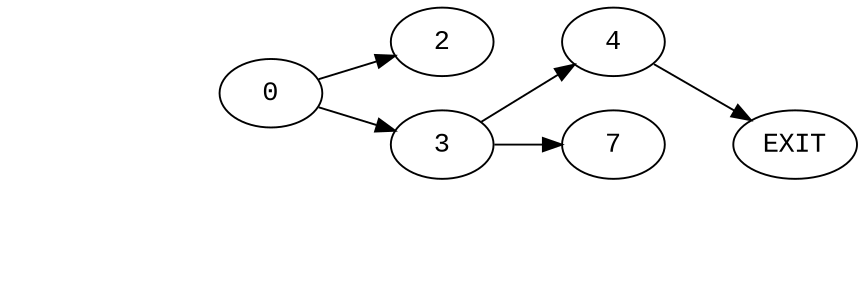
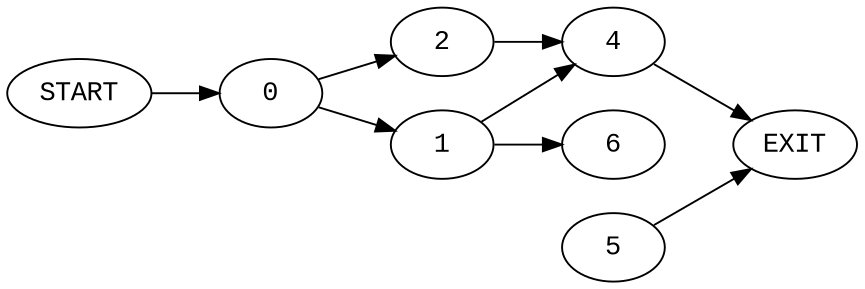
none -> (519, 42)
none -> (79, 93)
(442, 145) -> (442, 145)
(613, 145) -> (613, 145)
none -> (613, 247)
